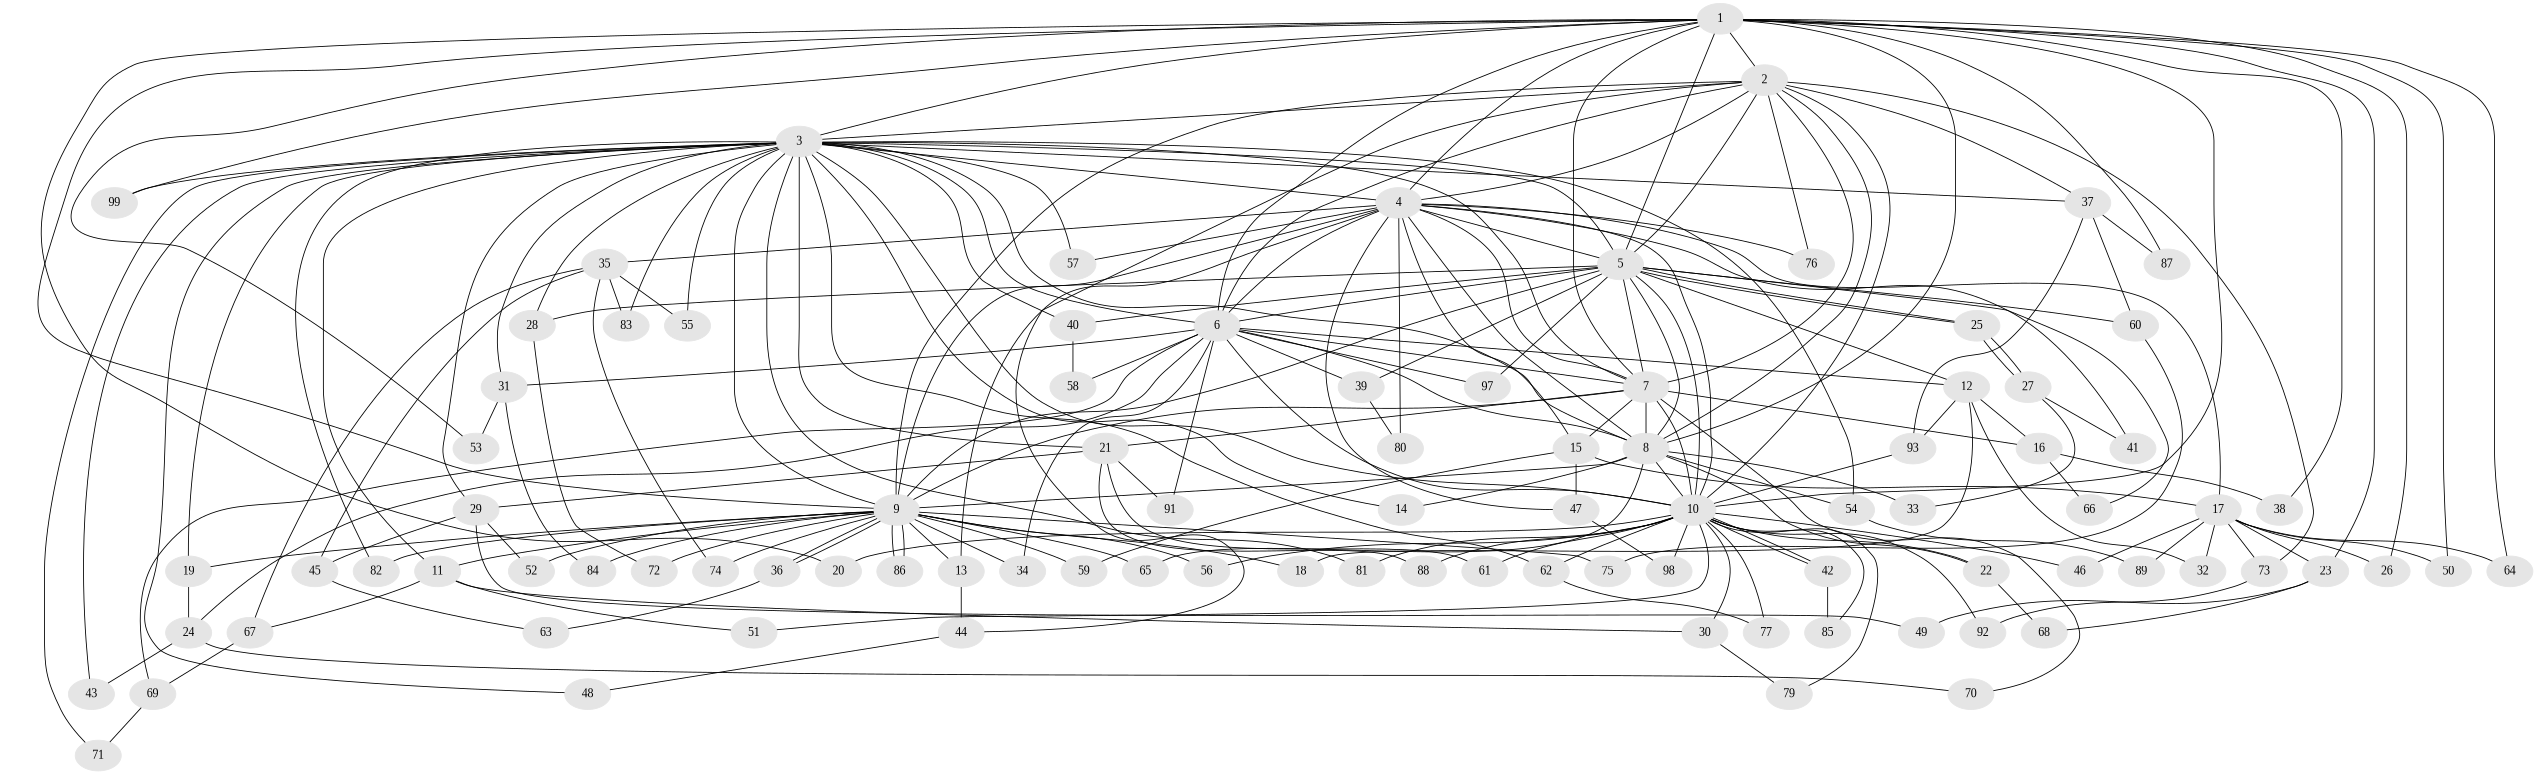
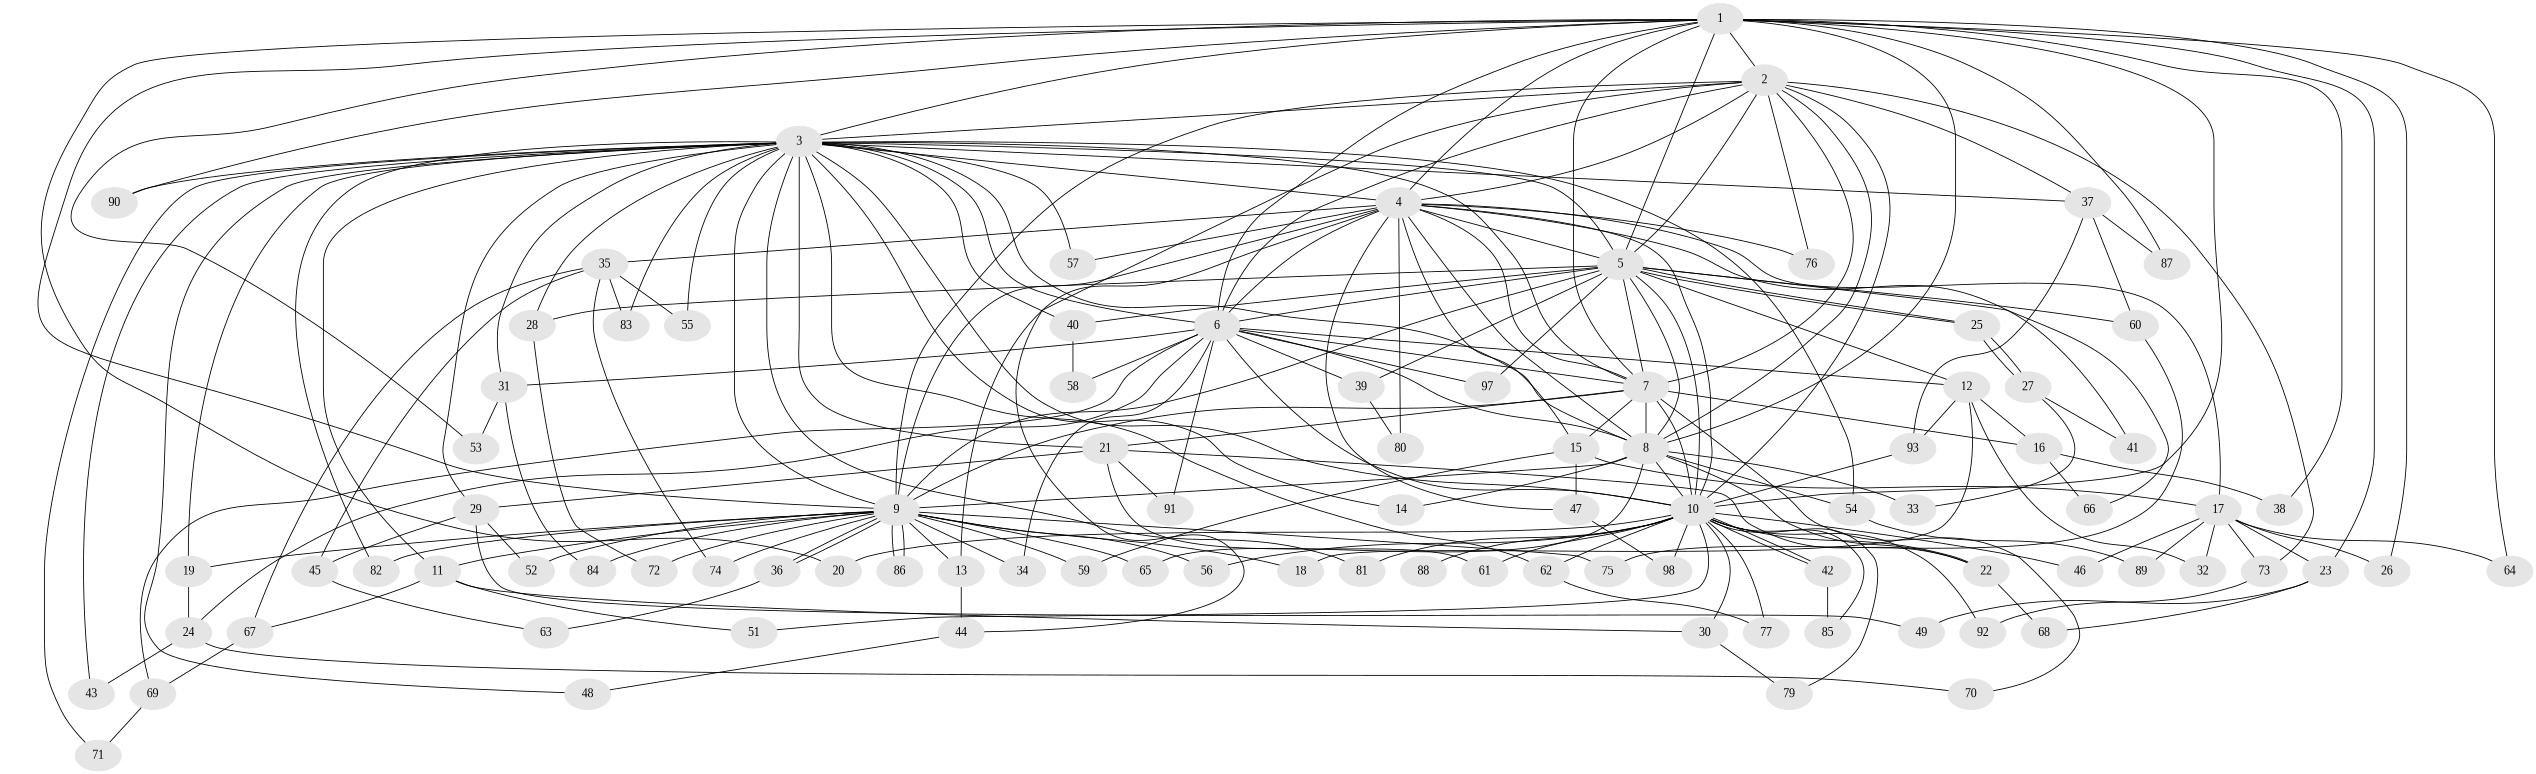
(114, 203) -> (114, 203)
(1225, 551) -> (1537, 475)
(2448, 571) -> none
